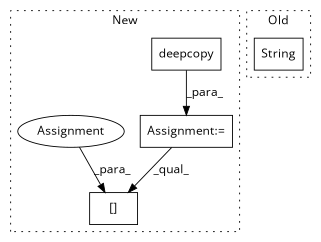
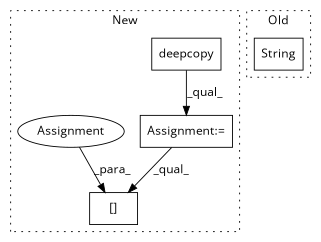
(205, 93) -> (205, 93)
